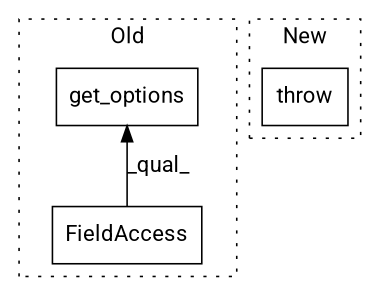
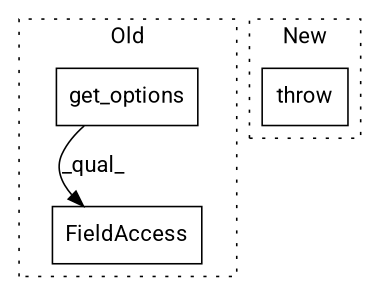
(127, 174) -> (61, 158)
